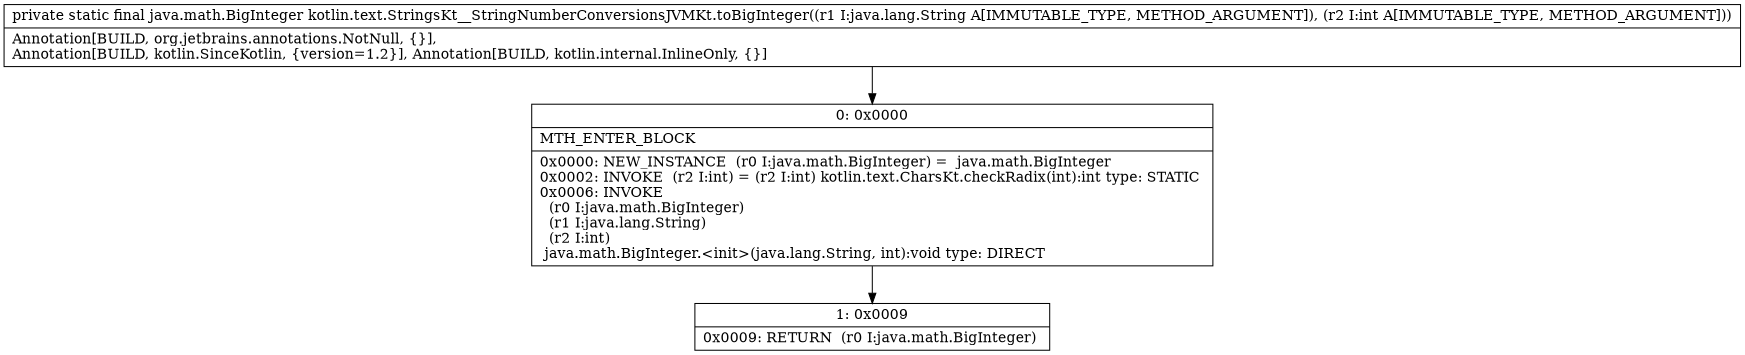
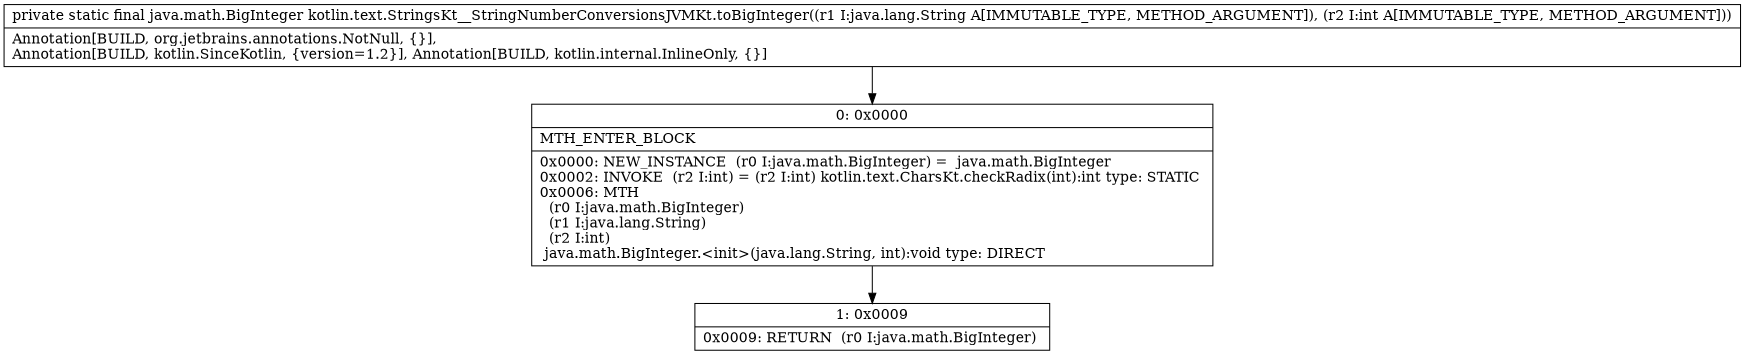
(606, 193) -> (594, 193)
